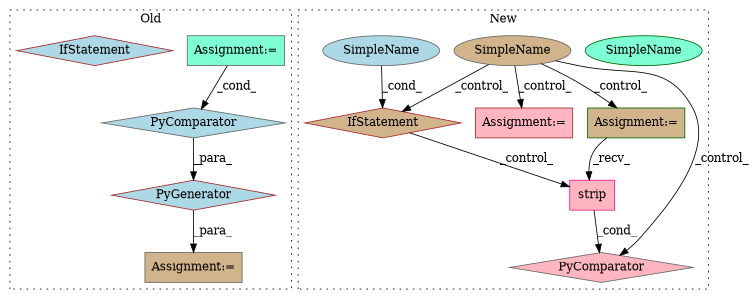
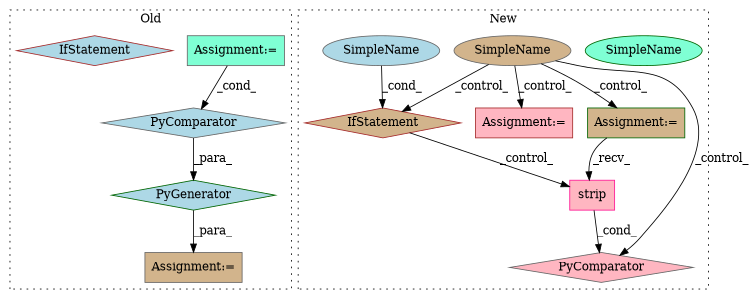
(194, 195) -> (194, 195)
